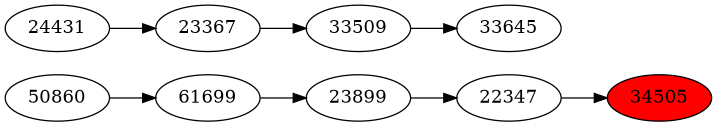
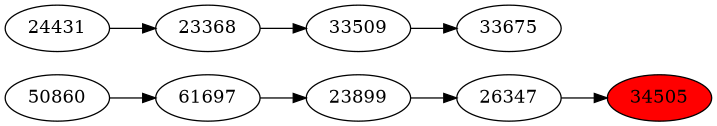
(208, 28) -> (208, 28)
(509, 28) -> (509, 28)
(208, 98) -> (208, 98)
(509, 98) -> (509, 98)
